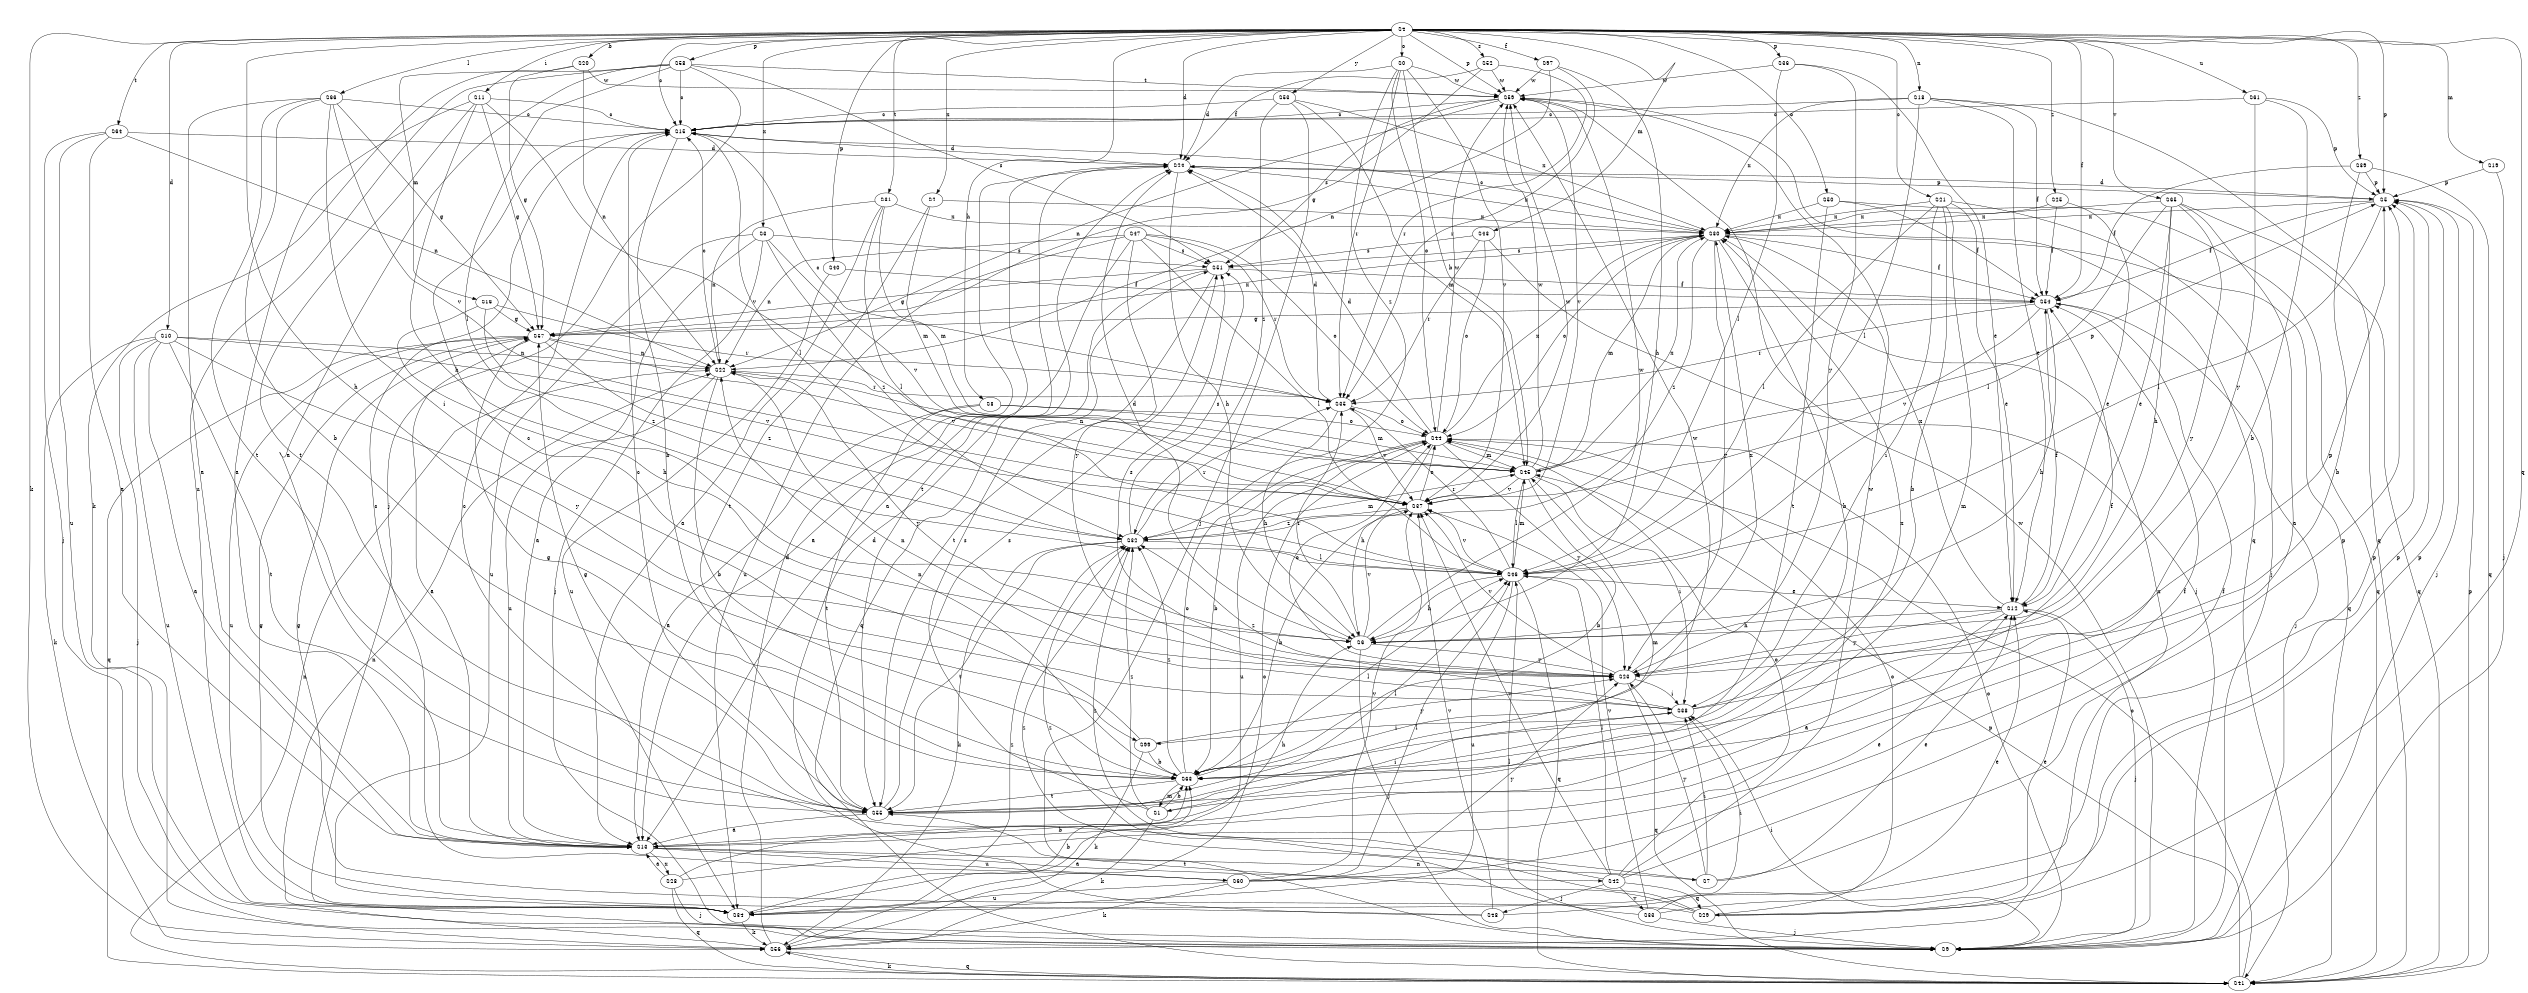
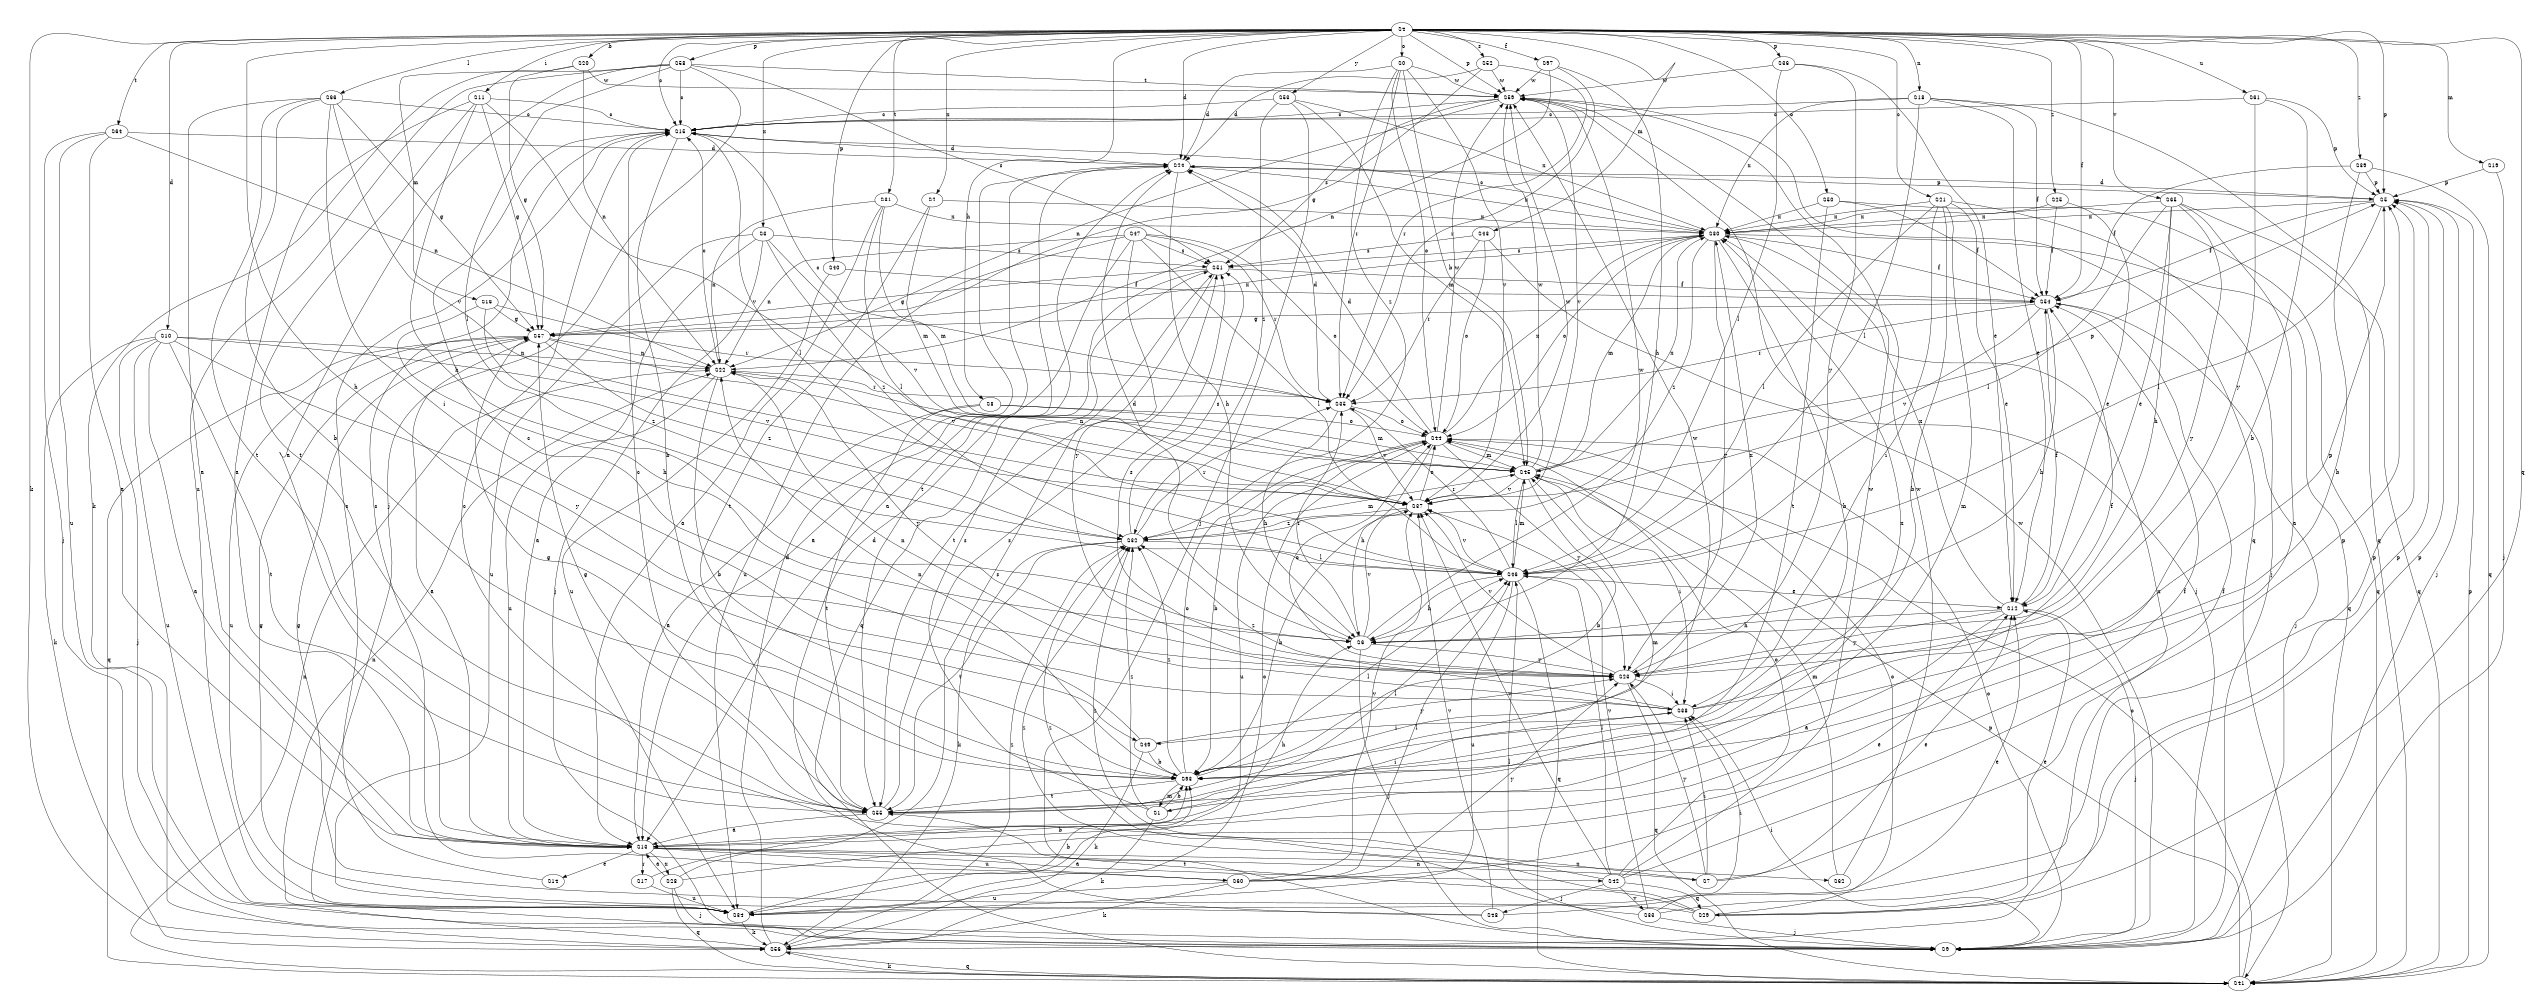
(1236, 115) -> (1236, 115)
(1145, 745) -> (1145, 745)
(1187, 779) -> (1187, 779)
none -> (553, 881)
none -> (642, 881)
none -> (1839, 881)
